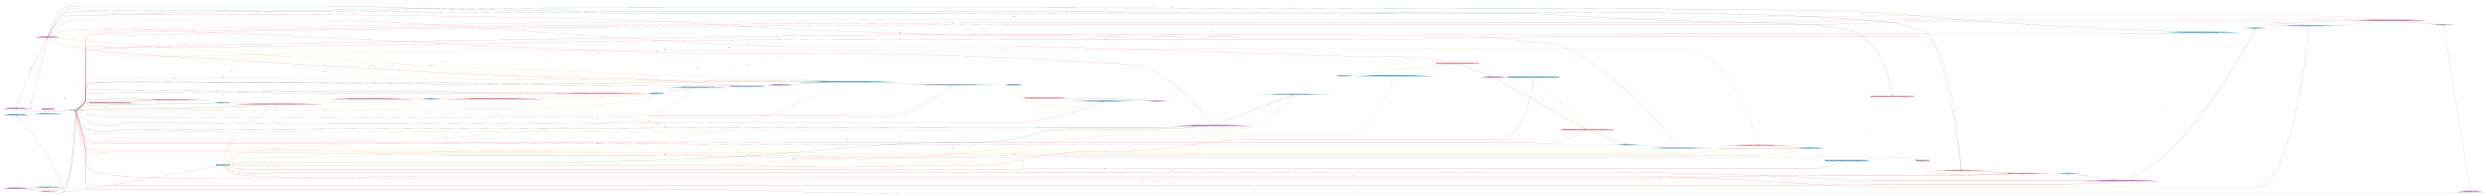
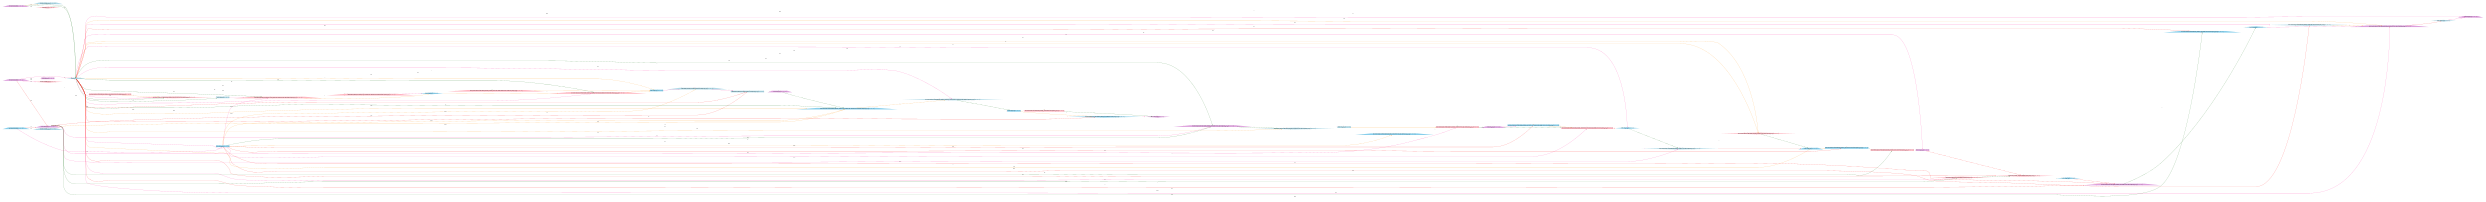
none -> (48, 82)
